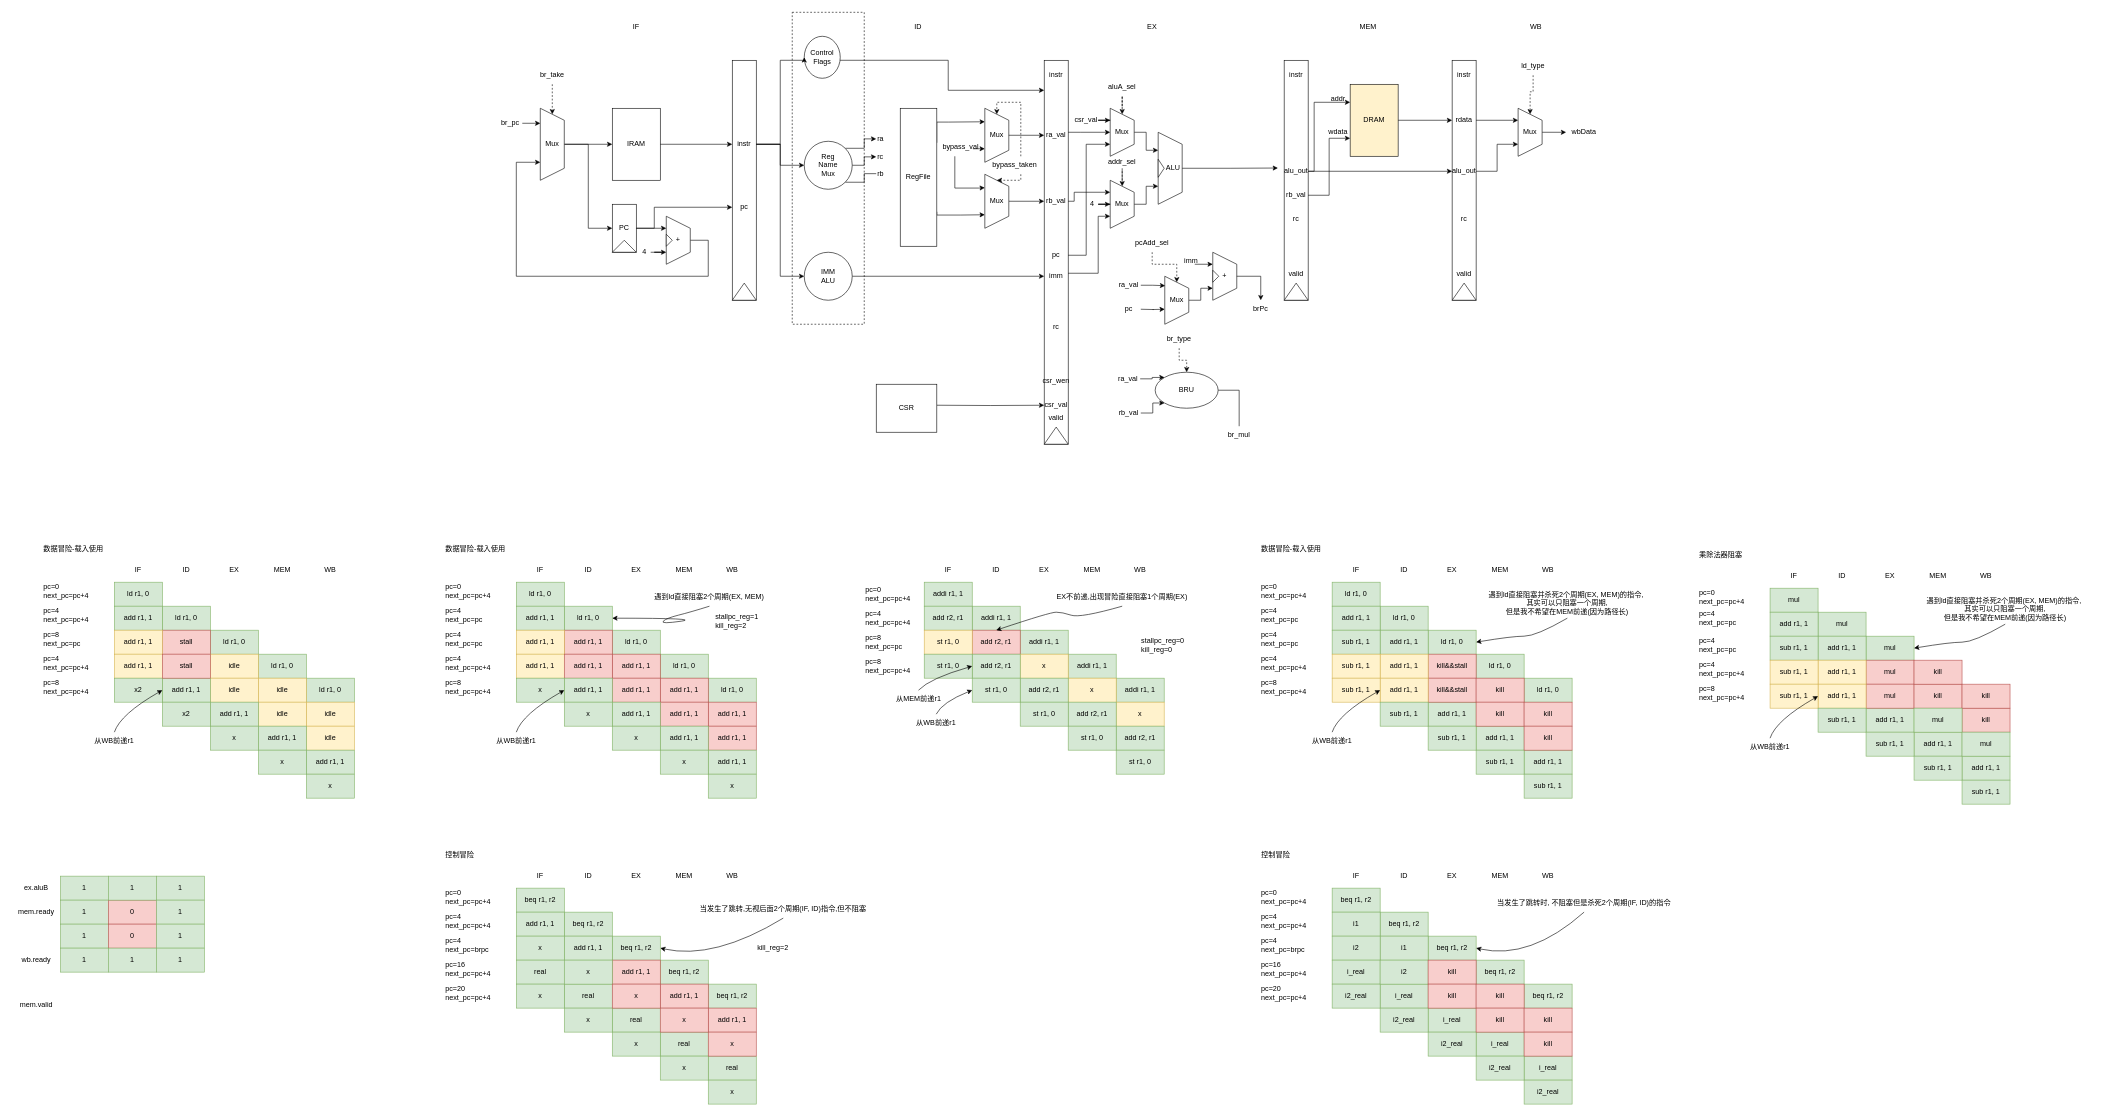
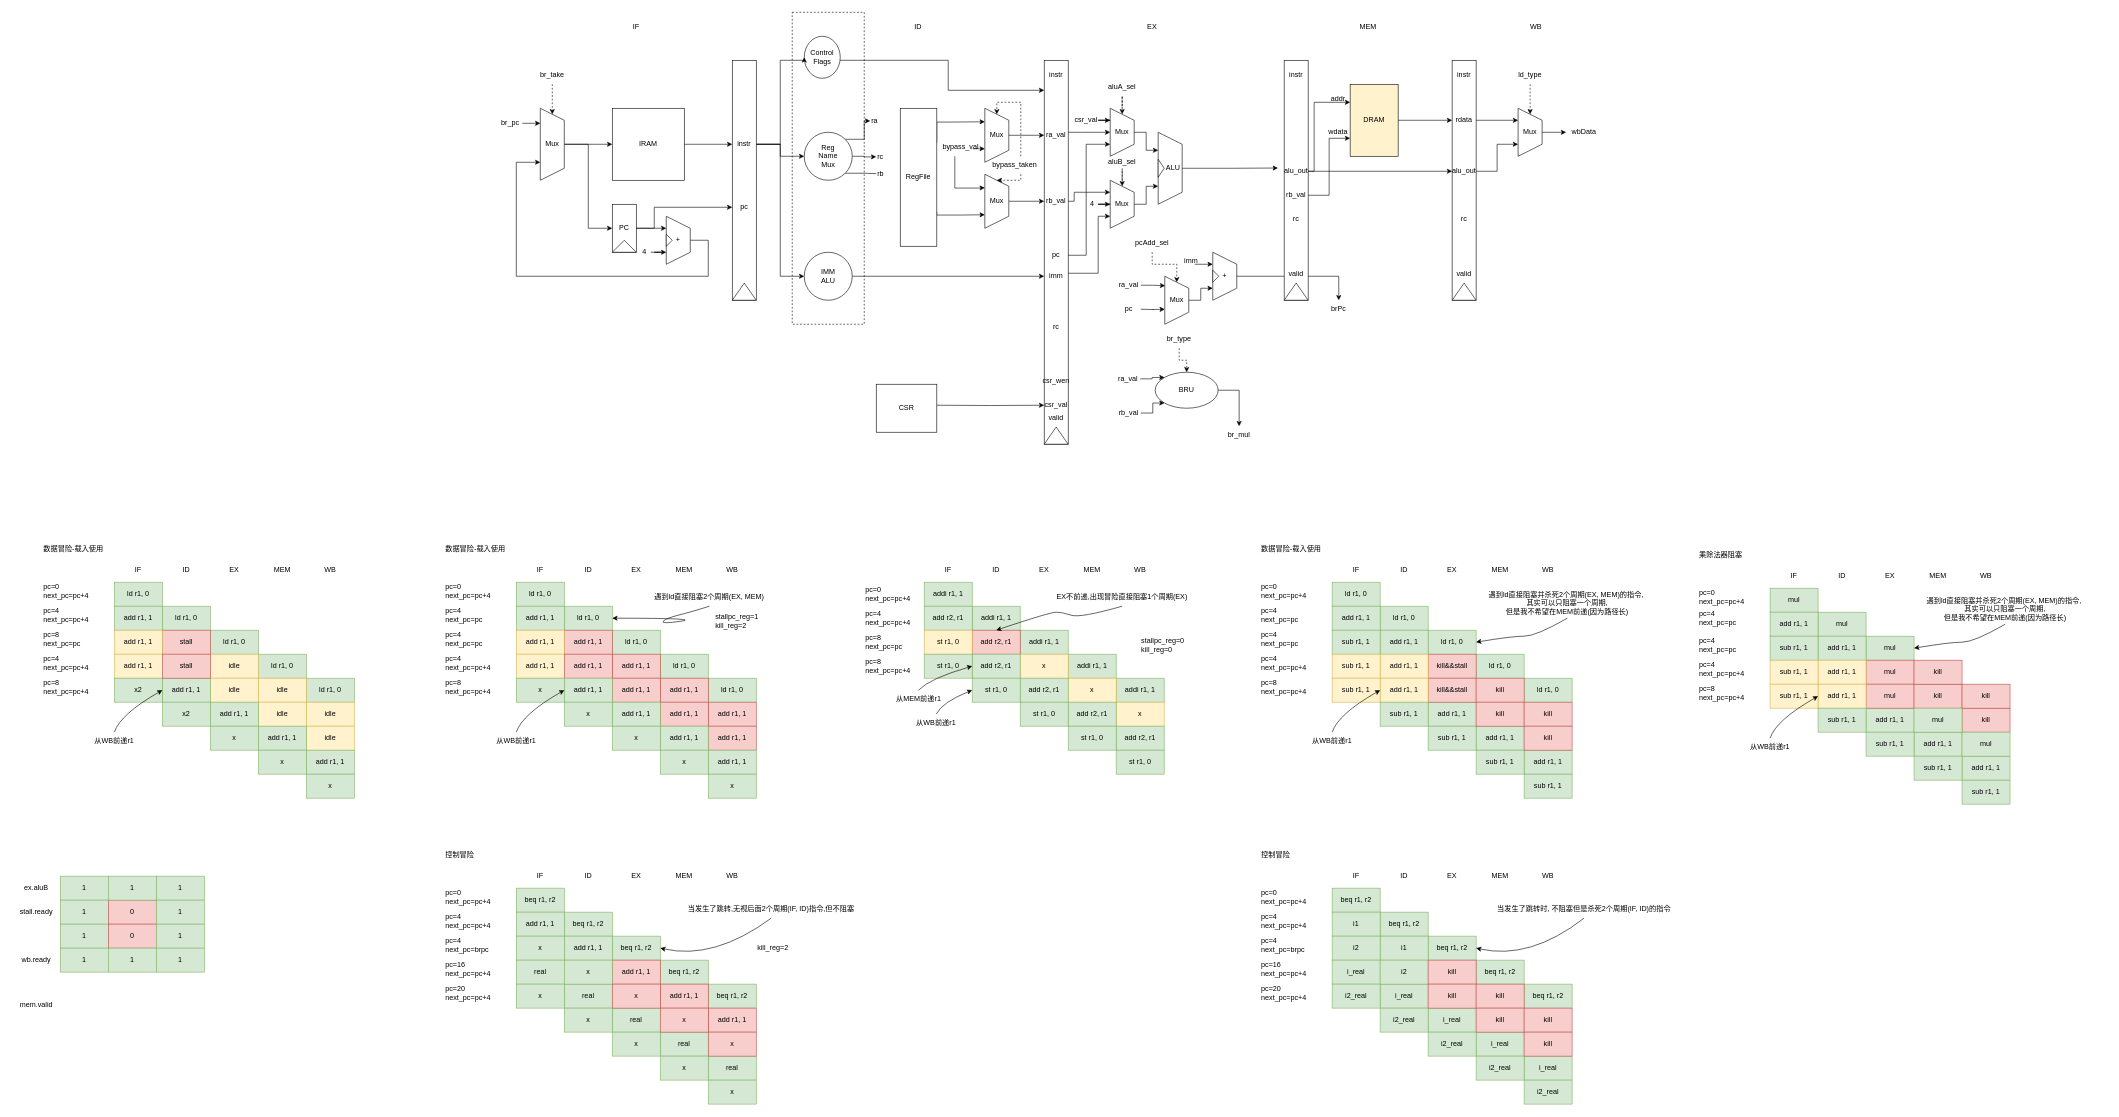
(1533, 66) -> (1530, 75)
(882, 139) -> (876, 121)
(636, 144) -> (648, 144)
(1122, 162) -> (1122, 162)
(828, 165) -> (828, 156)
(1261, 309) -> (1339, 309)
(1239, 422) -> (1239, 420)
(1584, 903) -> (1584, 909)
(783, 909) -> (771, 909)
(36, 912) -> (36, 912)
